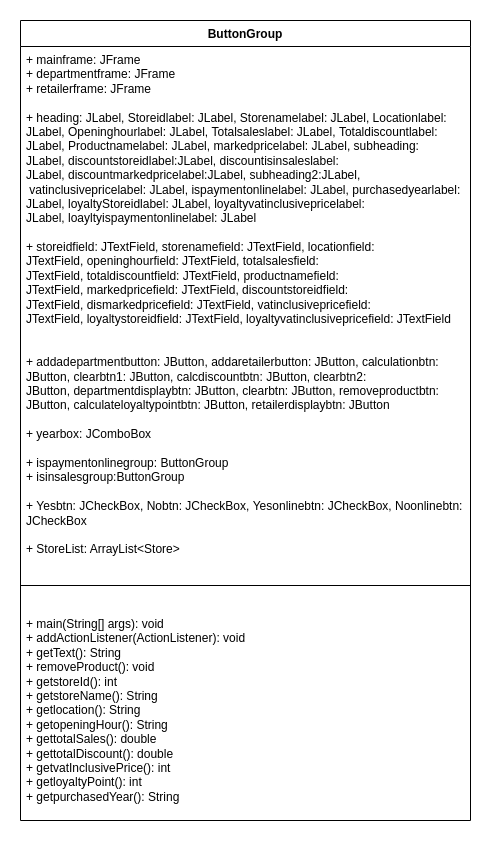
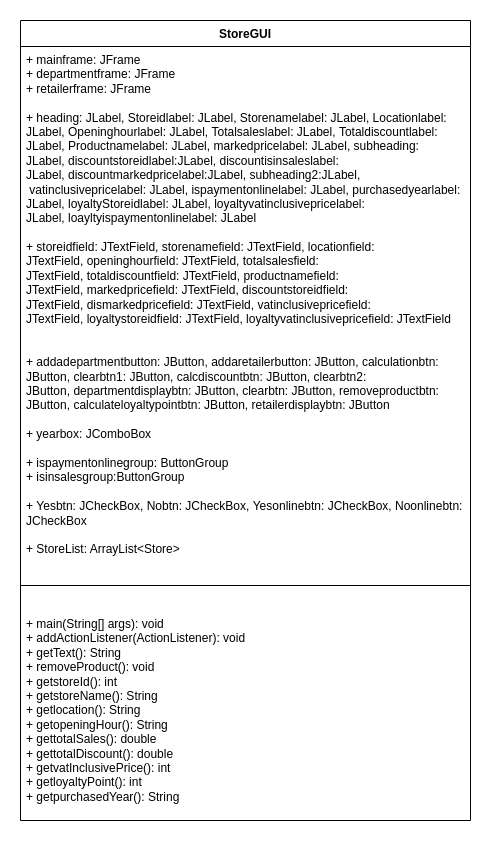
(246, 35) -> (246, 35)
